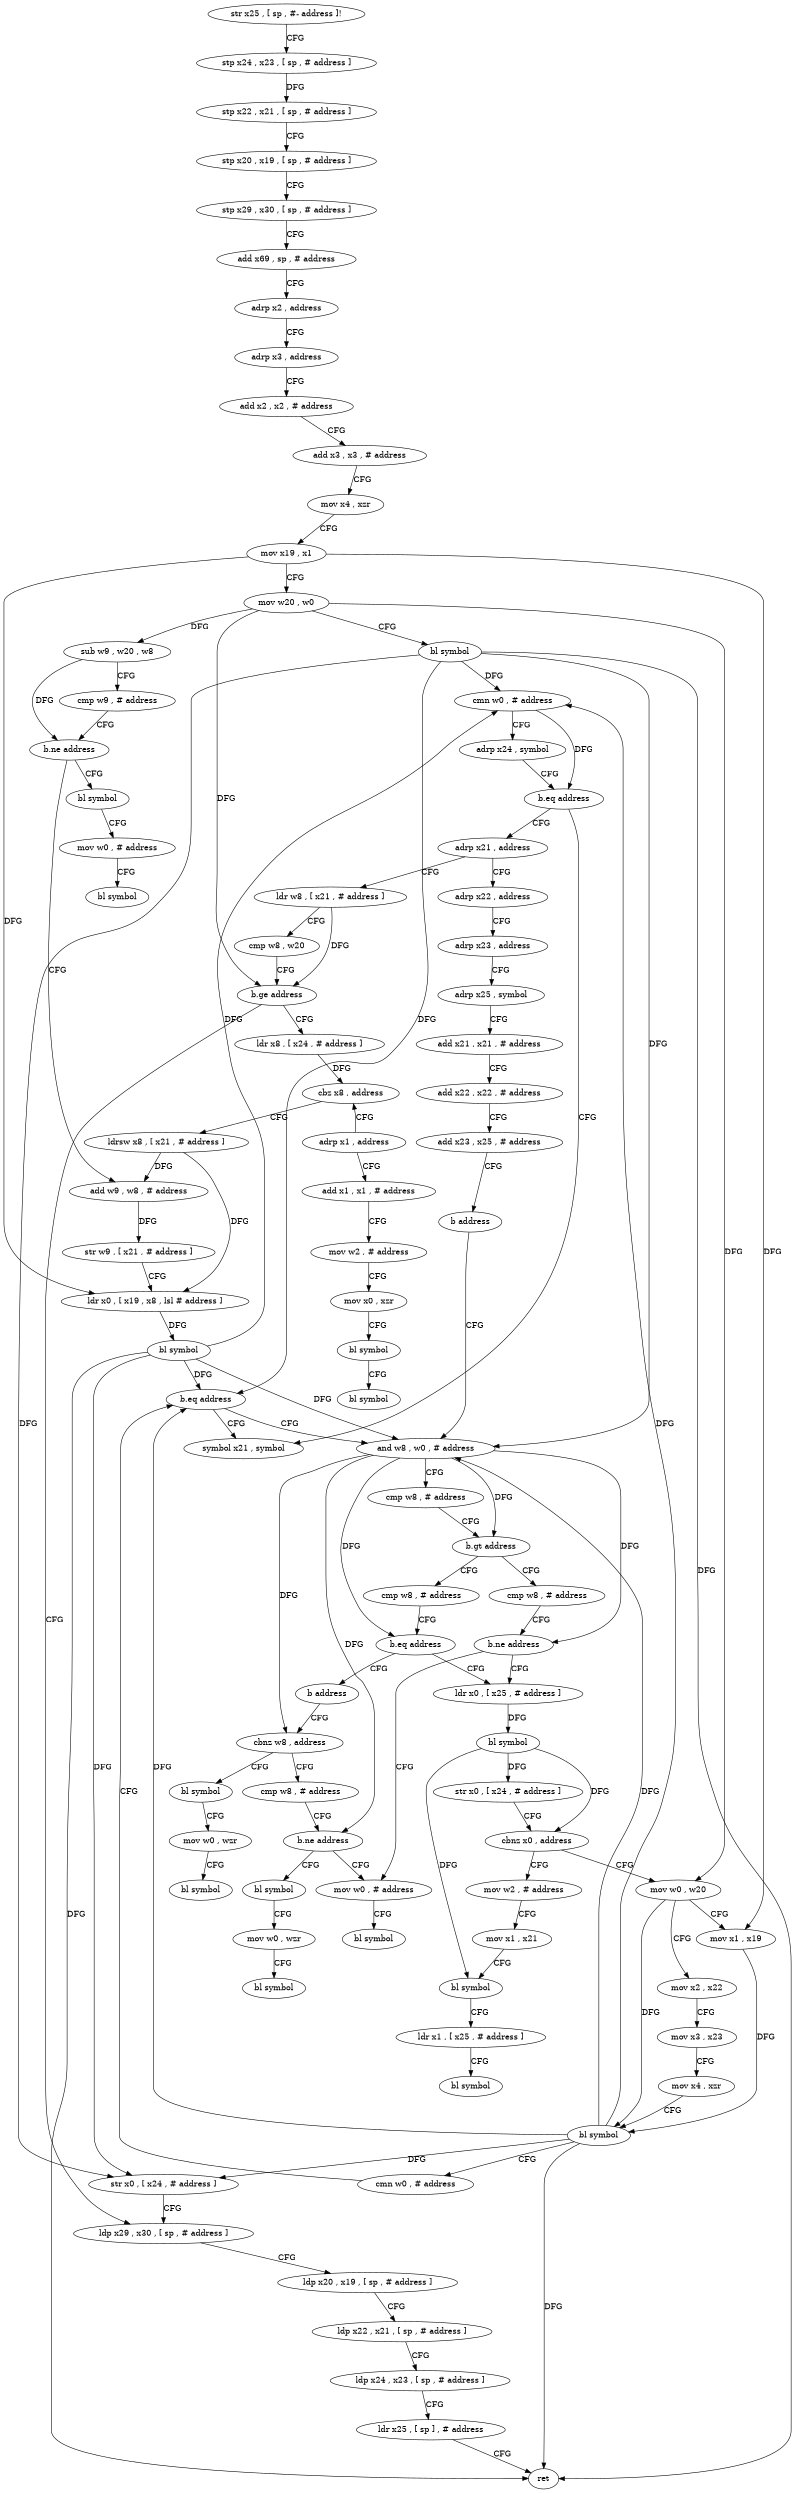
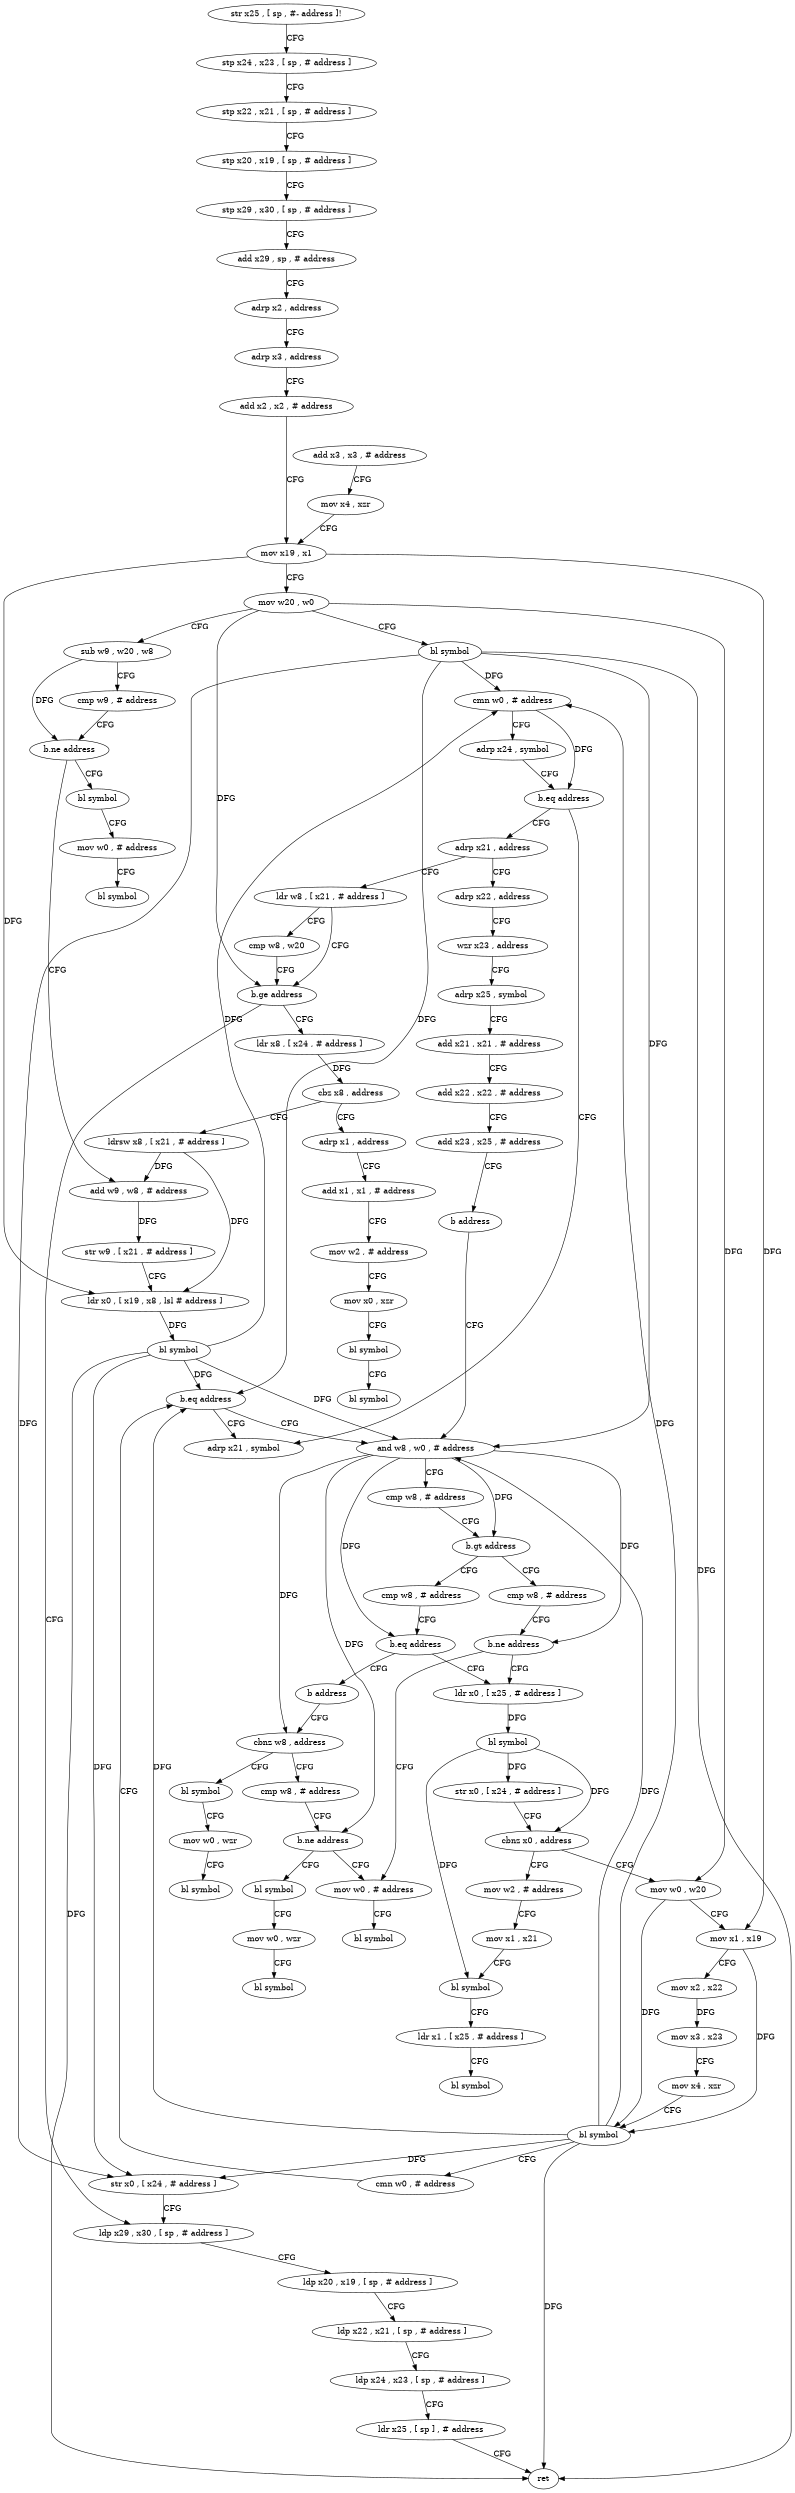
(295, 88) -> (295, 88)
(286, 259) -> (286, 259)
(321, 429) -> (286, 477)
(200, 627) -> (200, 627)
(340, 946) -> (340, 946)
(493, 946) -> (493, 946)
(356, 1121) -> (337, 1115)
(244, 1449) -> (244, 1449)
(671, 1938) -> (718, 1962)
(706, 2013) -> (706, 2013)
